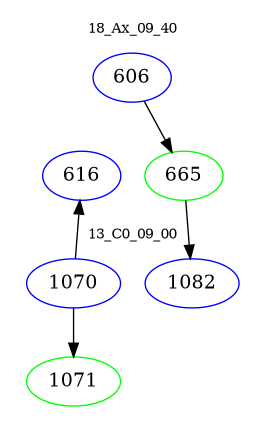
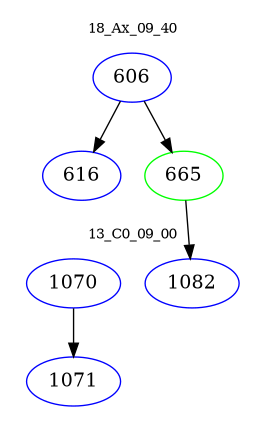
(77, 237) -> (110, 120)
(74, 381) -> (74, 381)
